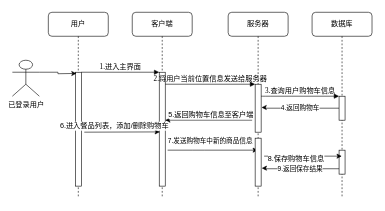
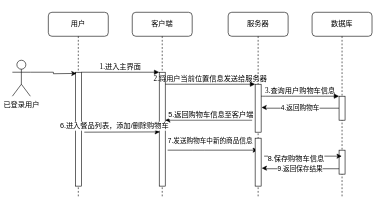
(26, 78) -> (21, 78)
